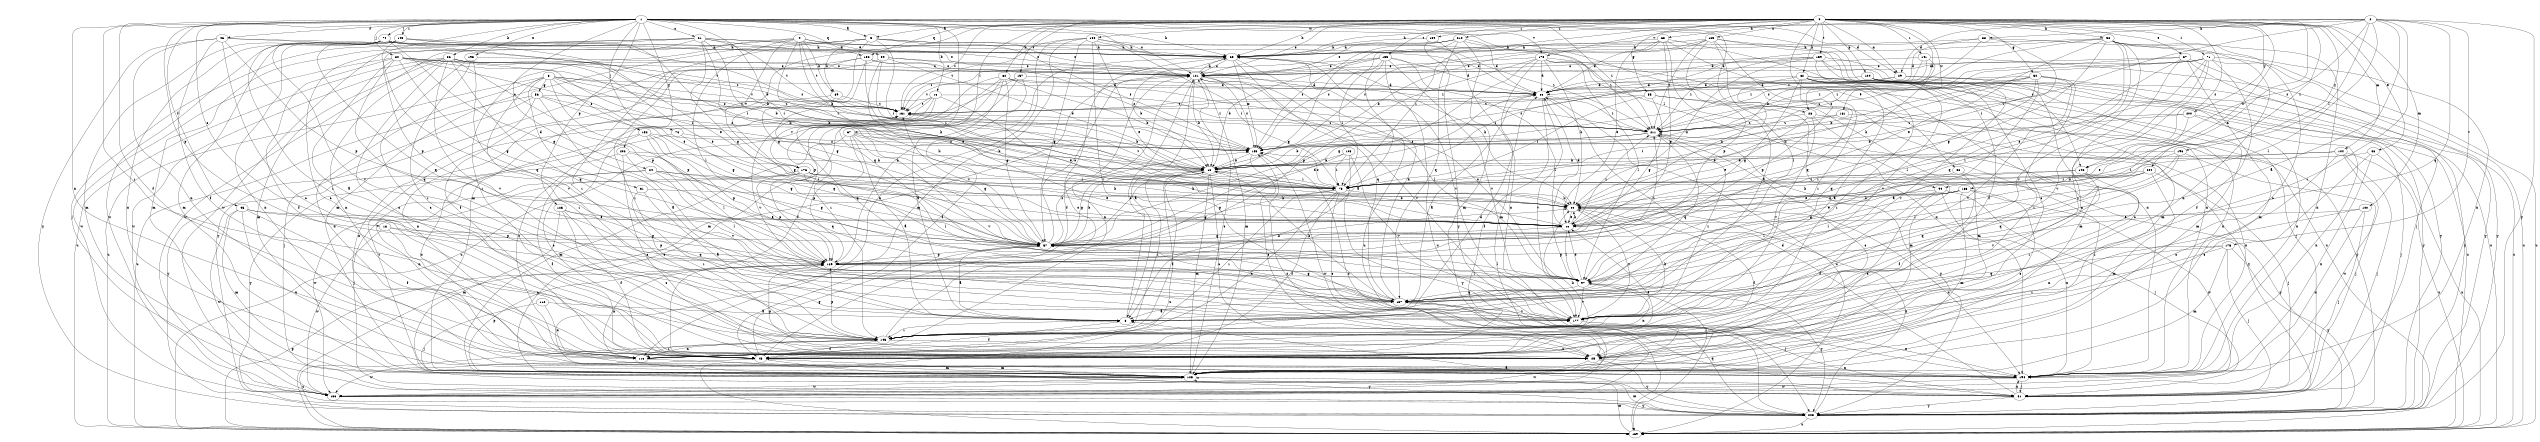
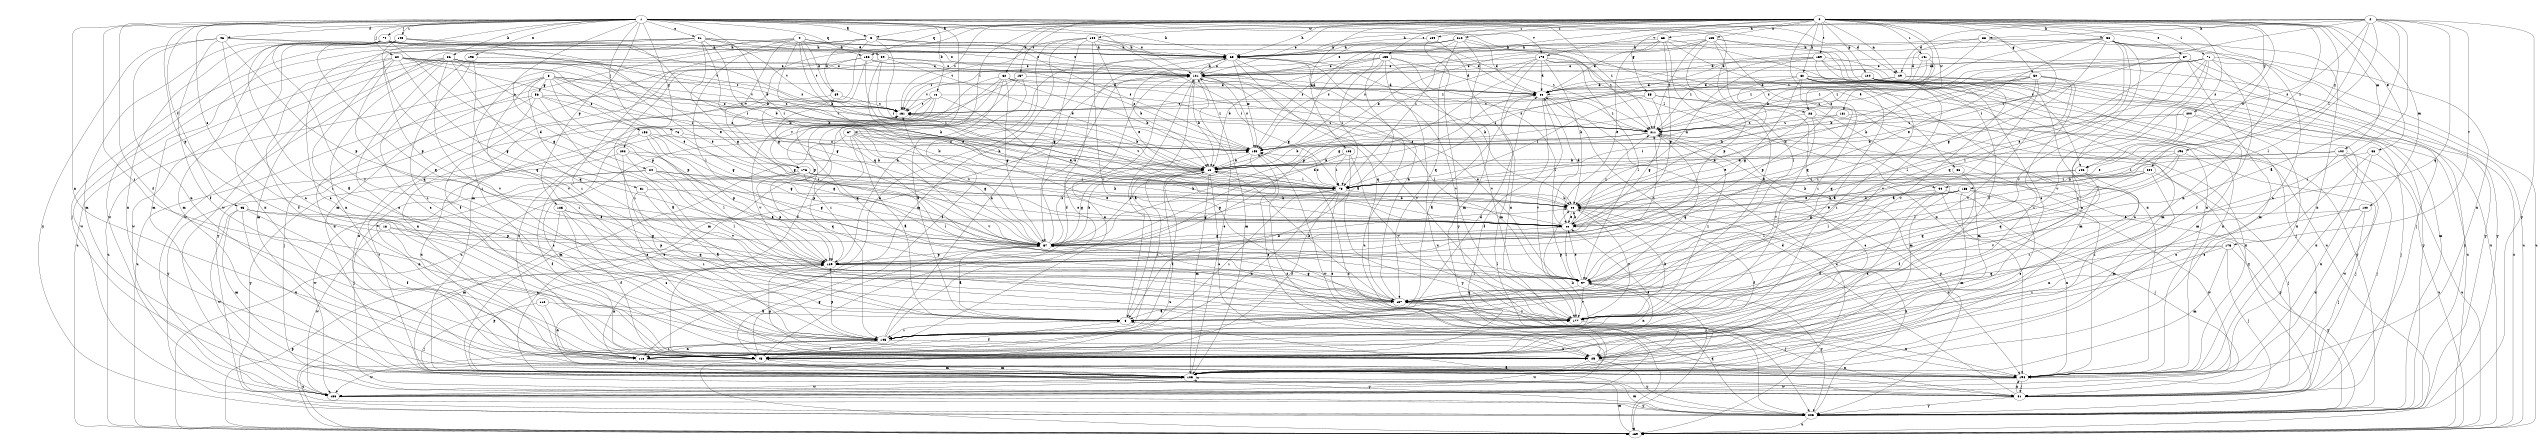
(2207, 132) -> (1437, 27)
none -> (1028, 150)
(2441, 236) -> (2441, 236)
